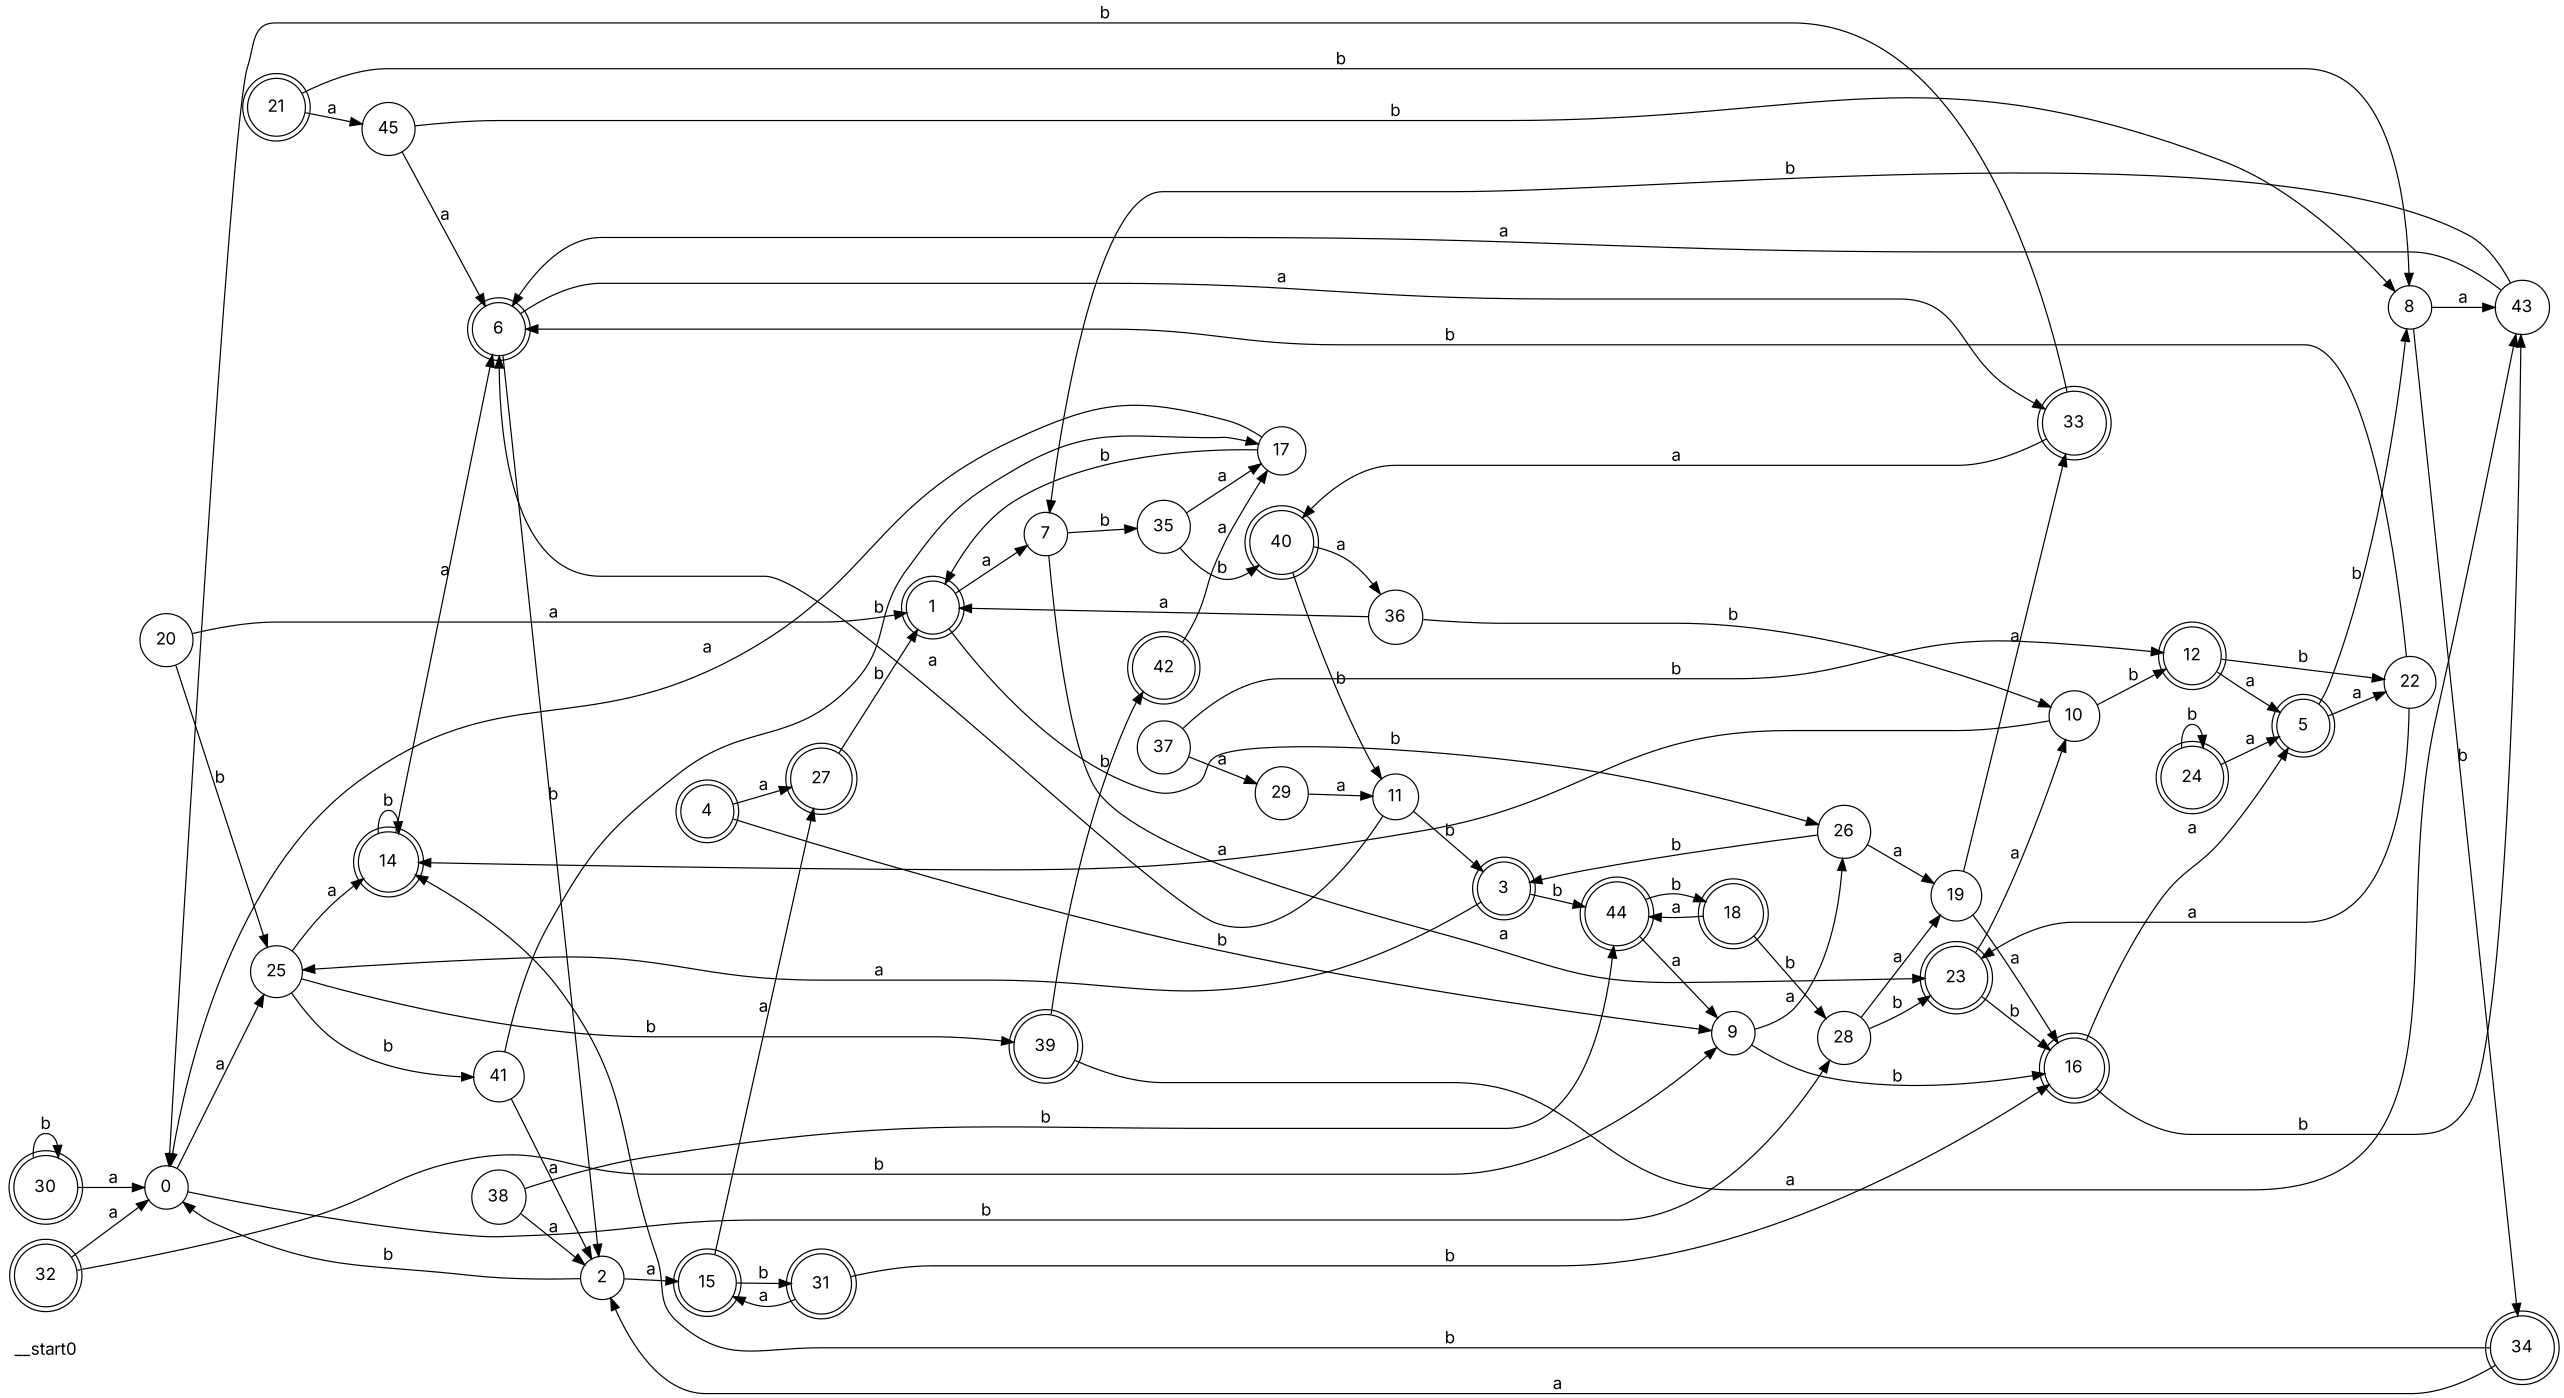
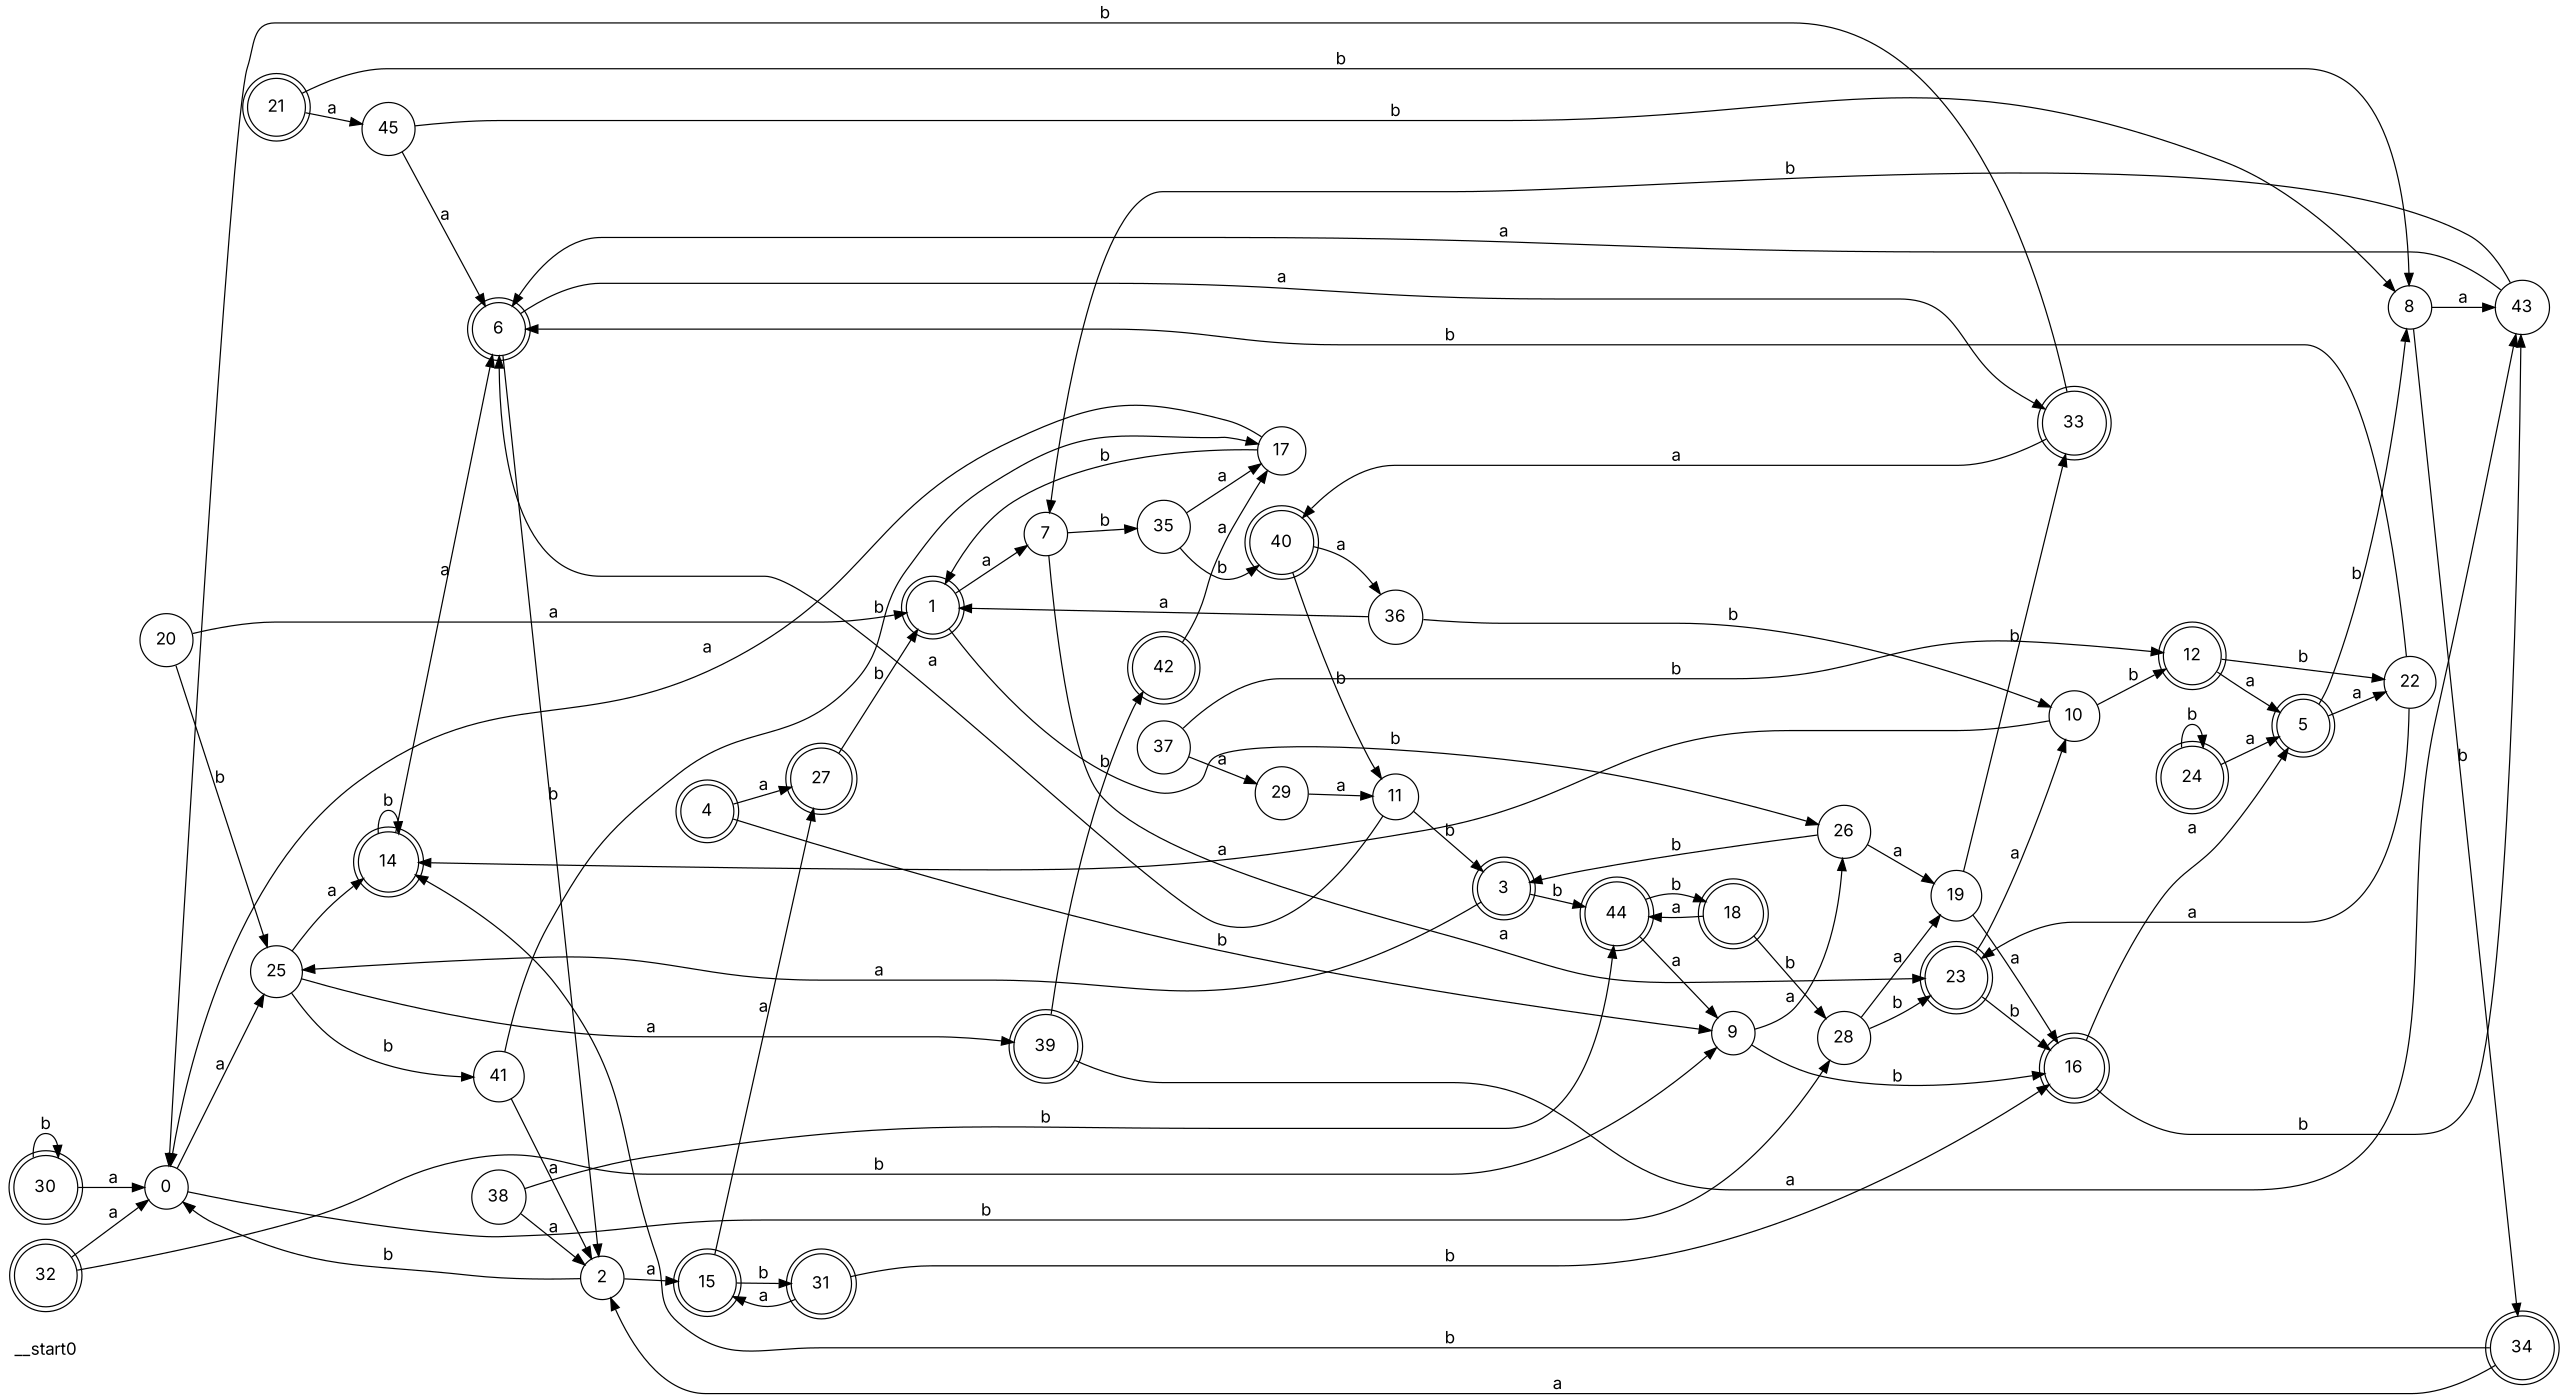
(2015, 637) -> (2015, 637)
(651, 1028) -> (651, 1028)
